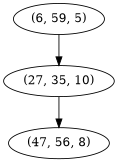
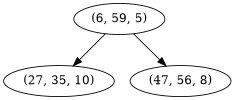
(59, 108) -> (147, 47)
